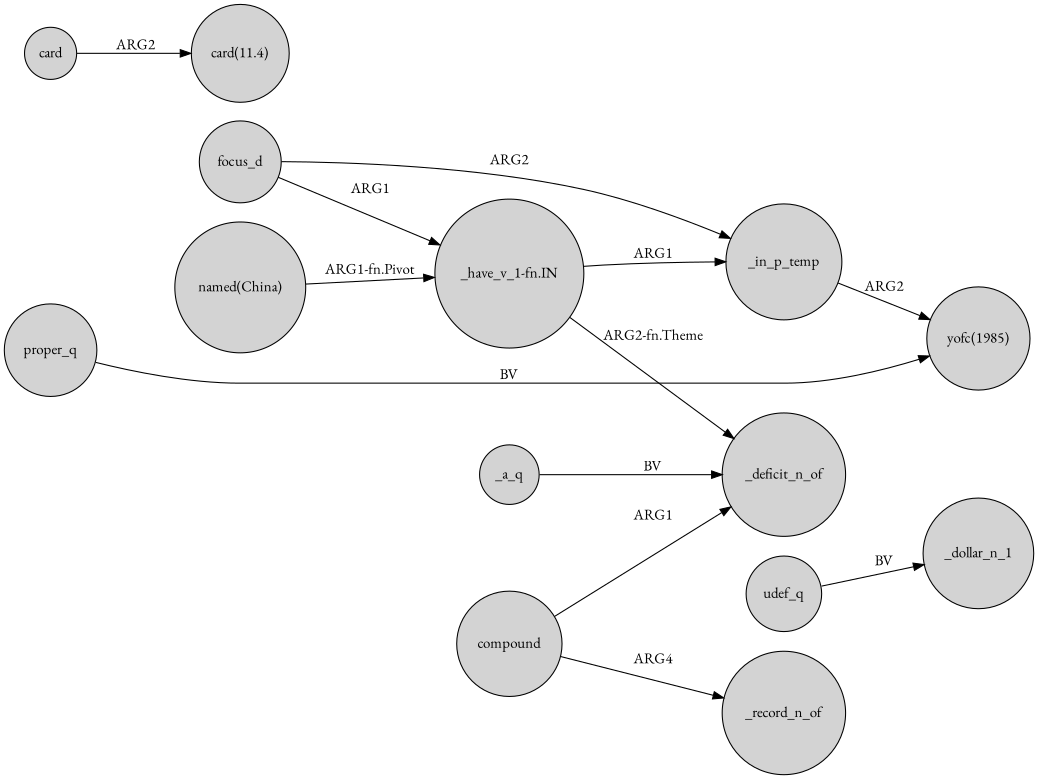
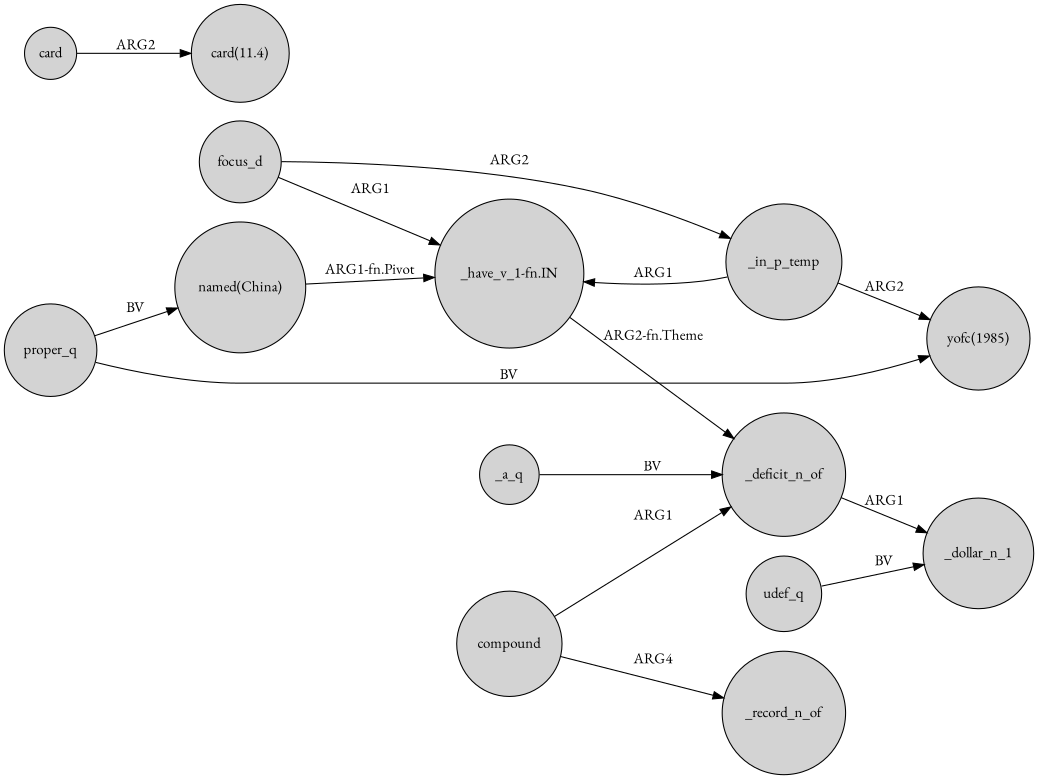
(649, 263) -> (661, 284)
none -> (131, 324)
none -> (879, 513)
